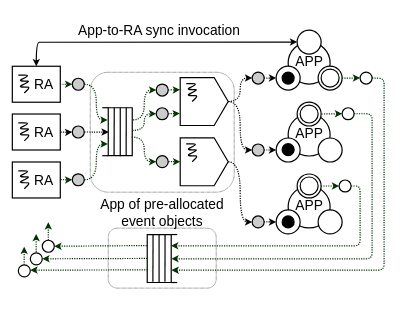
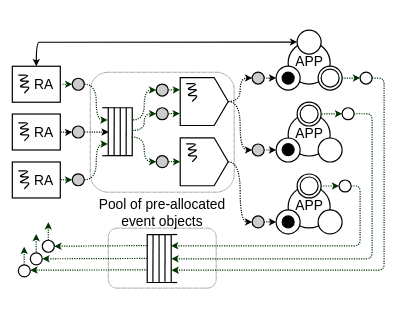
(159, 30) -> none
(162, 213) -> (162, 213)
